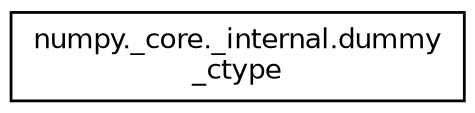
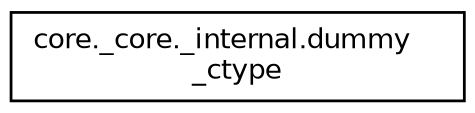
(238, 57) -> (238, 57)
